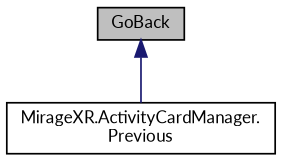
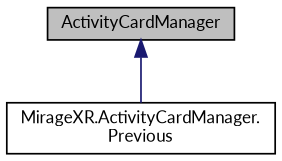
(141, 24) -> (141, 24)
